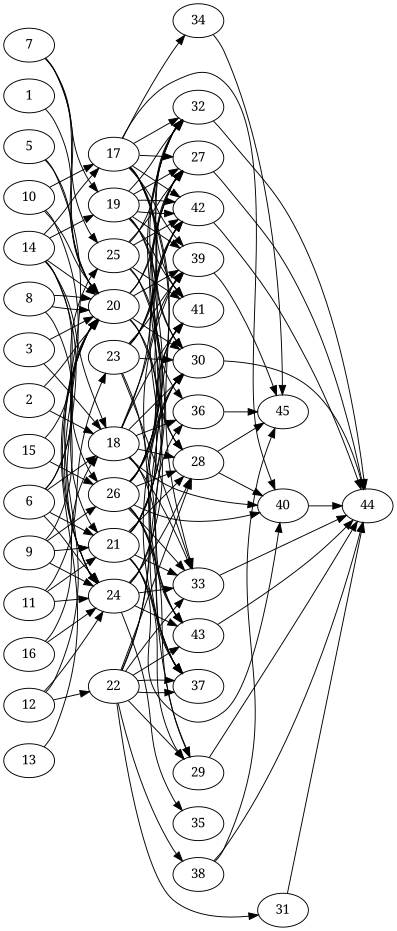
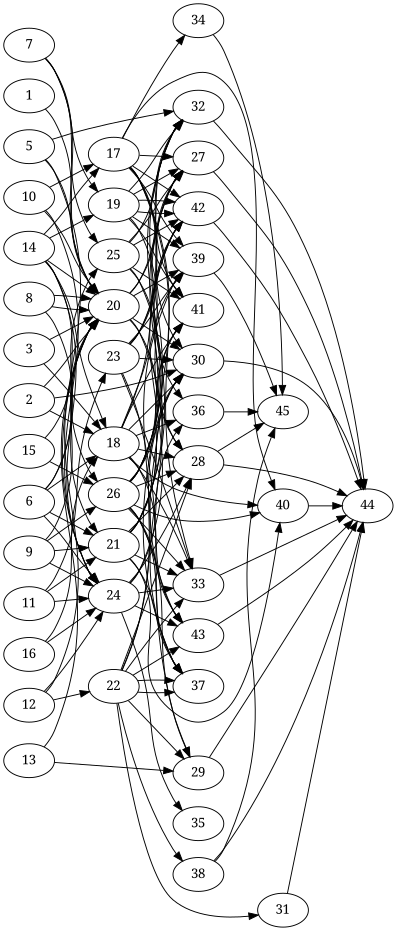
(152, 133) -> (108, 124)
(155, 278) -> (112, 389)
(237, 482) -> (282, 474)
(157, 669) -> (109, 766)
